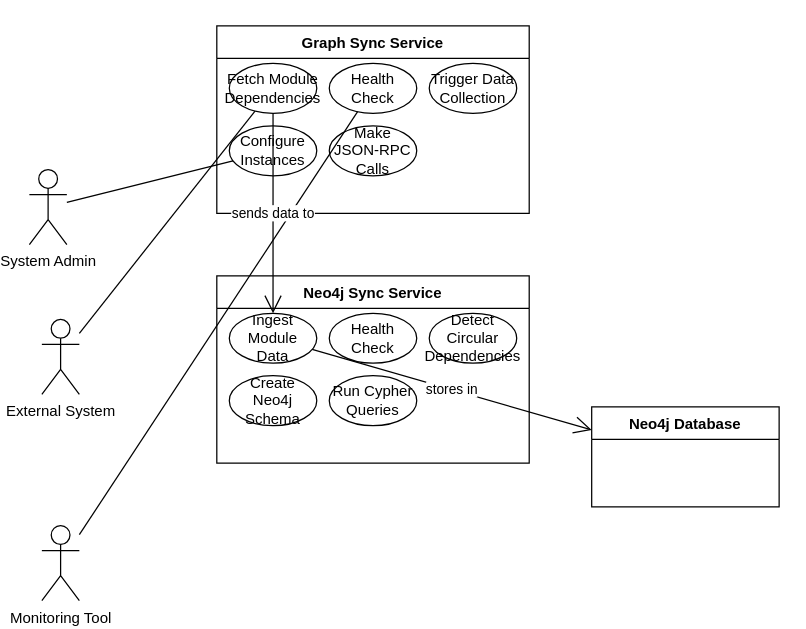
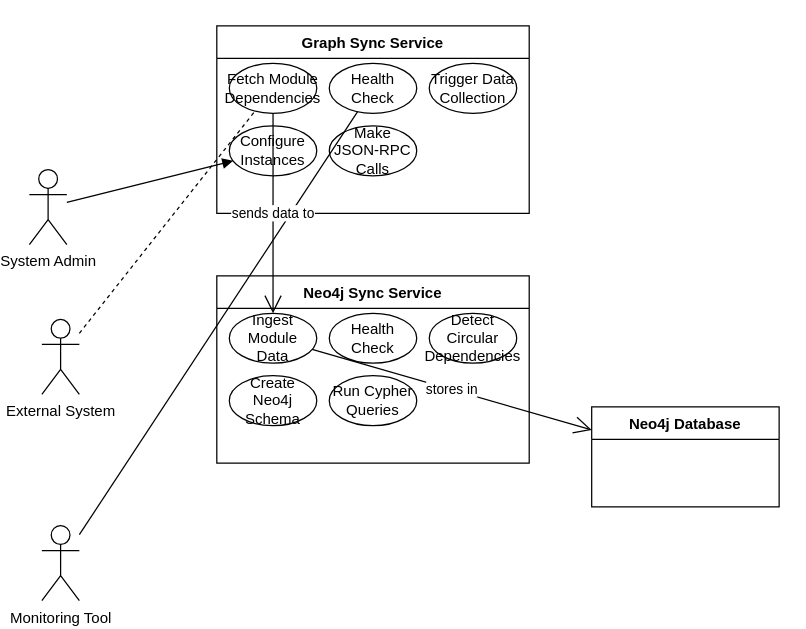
(222, 163) -> (220, 164)
(145, 250) -> (145, 250)
